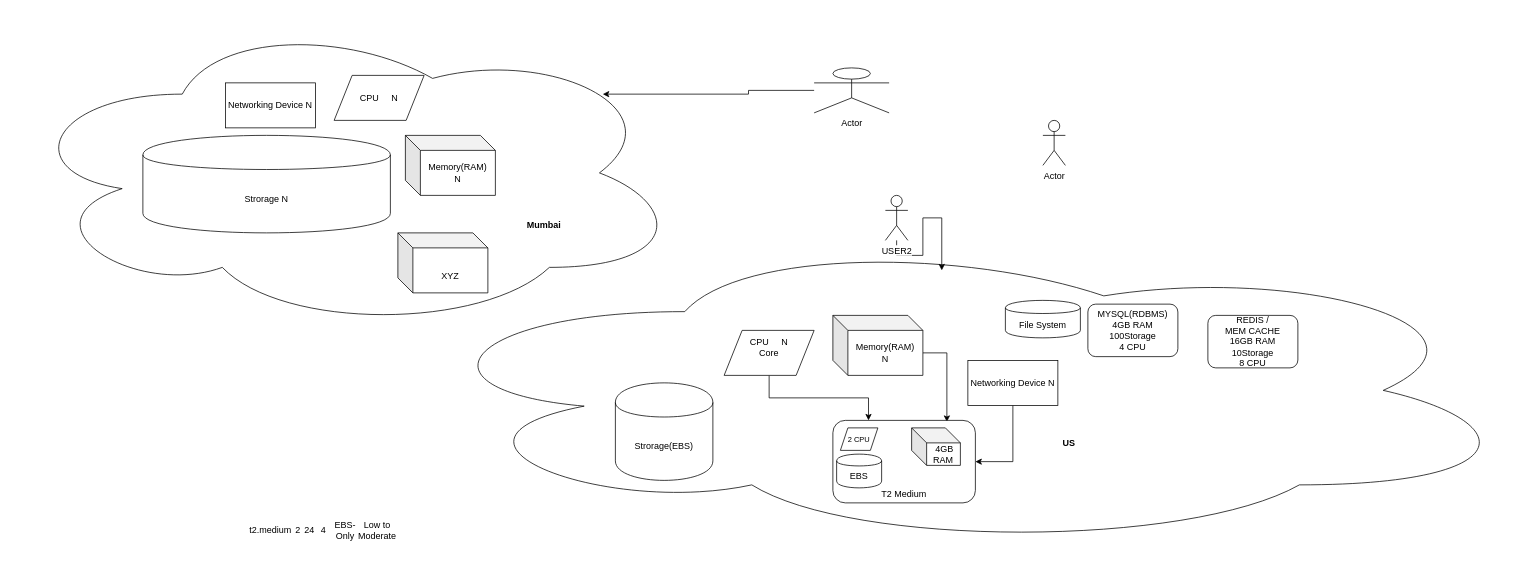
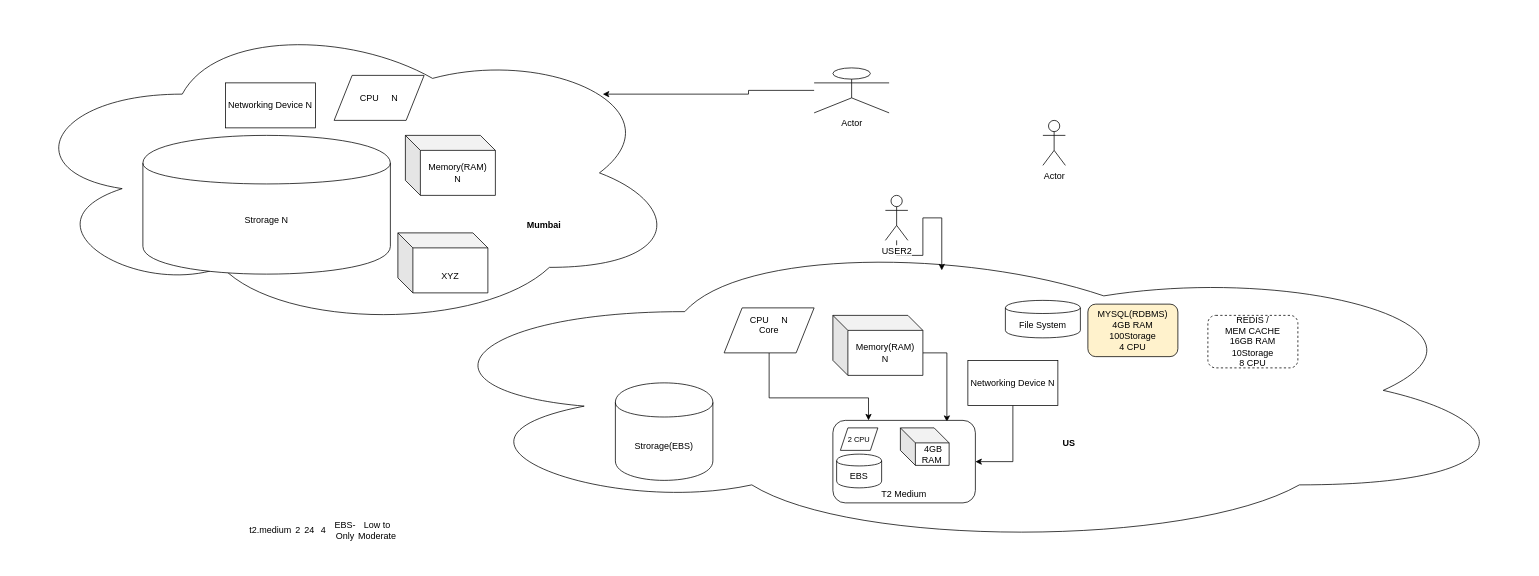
(267, 184) -> (267, 205)
(1133, 330) -> (1133, 330)
(1253, 342) -> (1253, 342)
(769, 353) -> (769, 330)
(936, 447) -> (925, 447)
